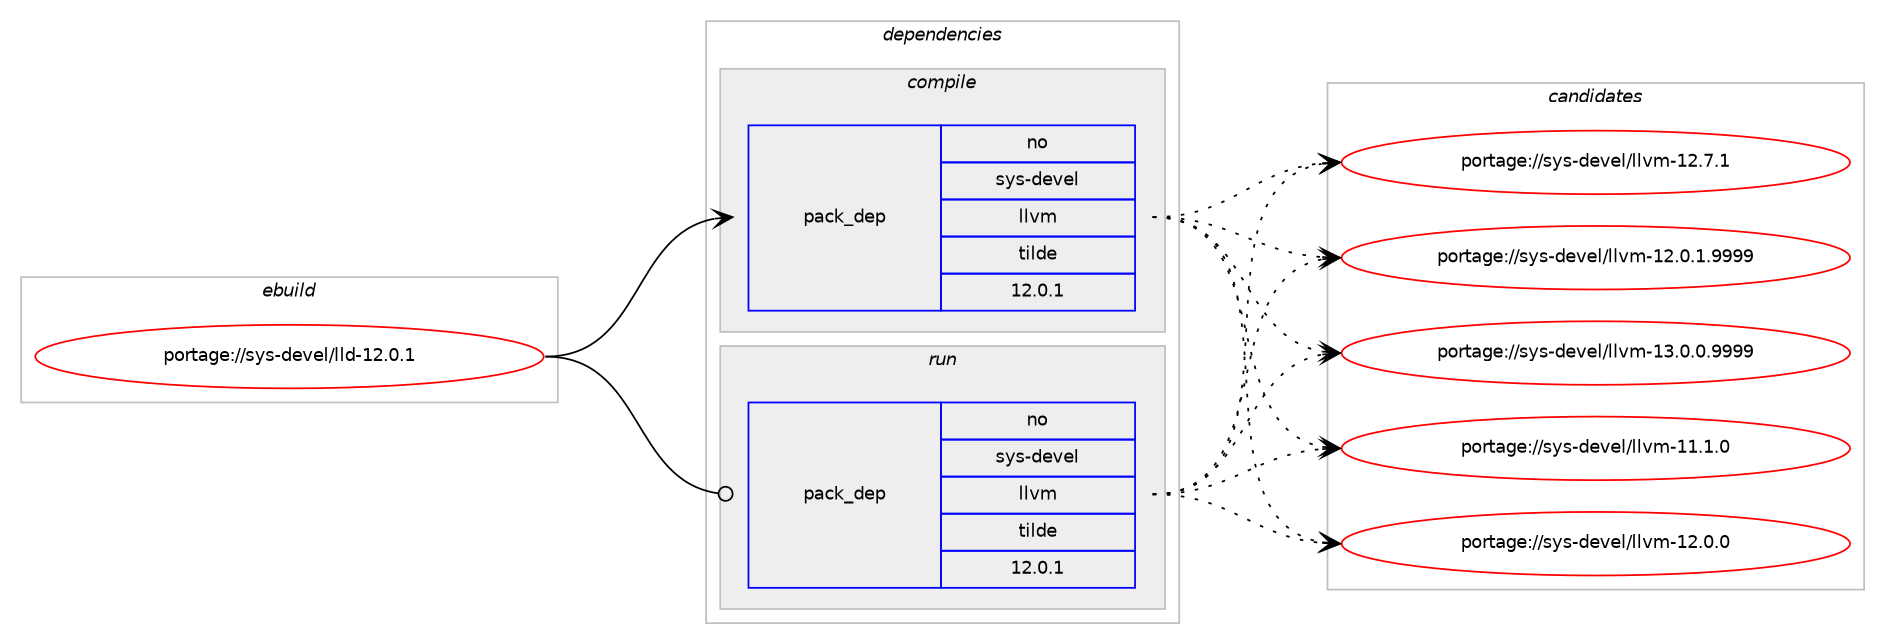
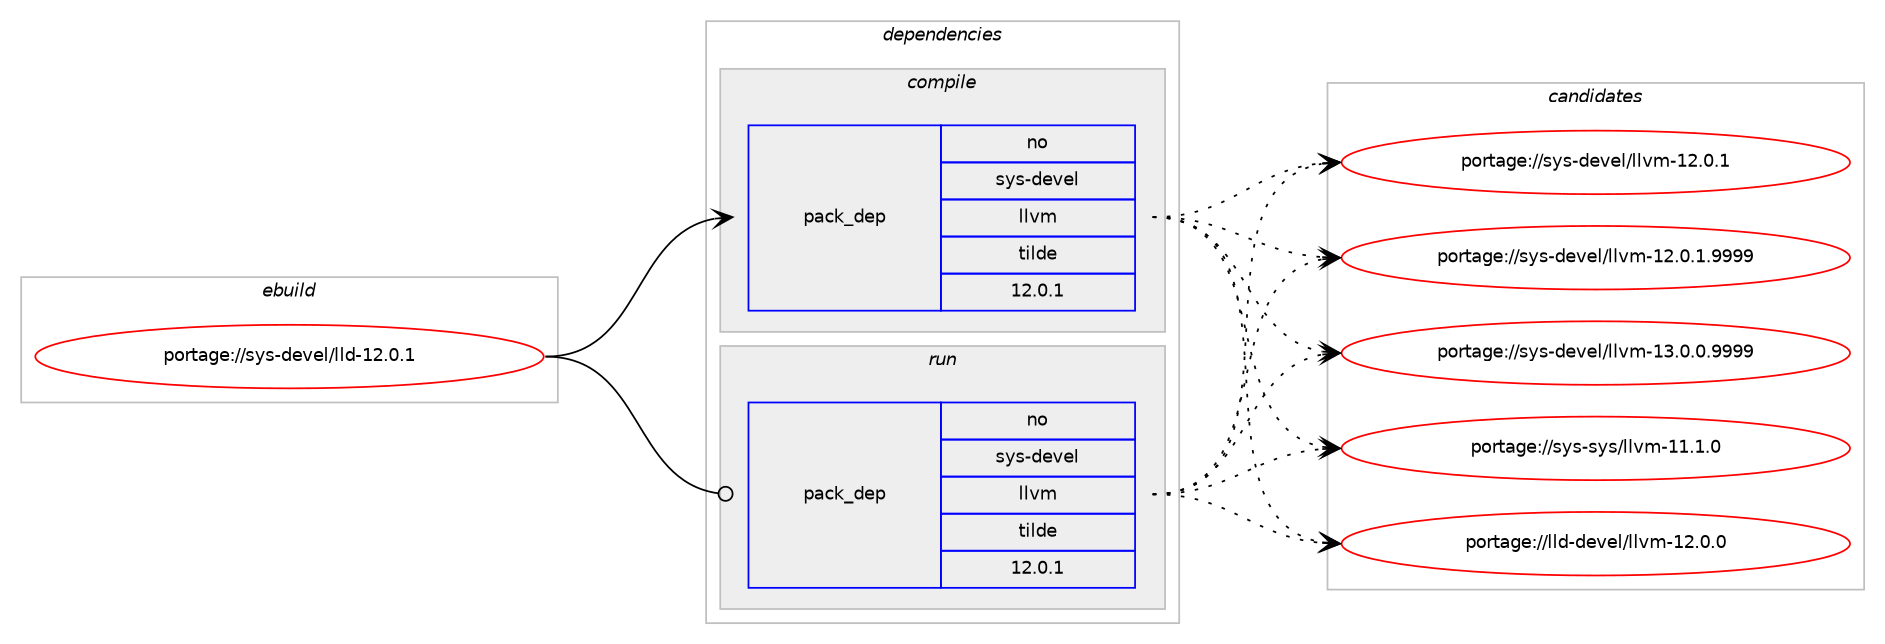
(1596, 162) -> (1596, 162)
(1596, 448) -> (1596, 448)
(1596, 544) -> (1596, 544)
